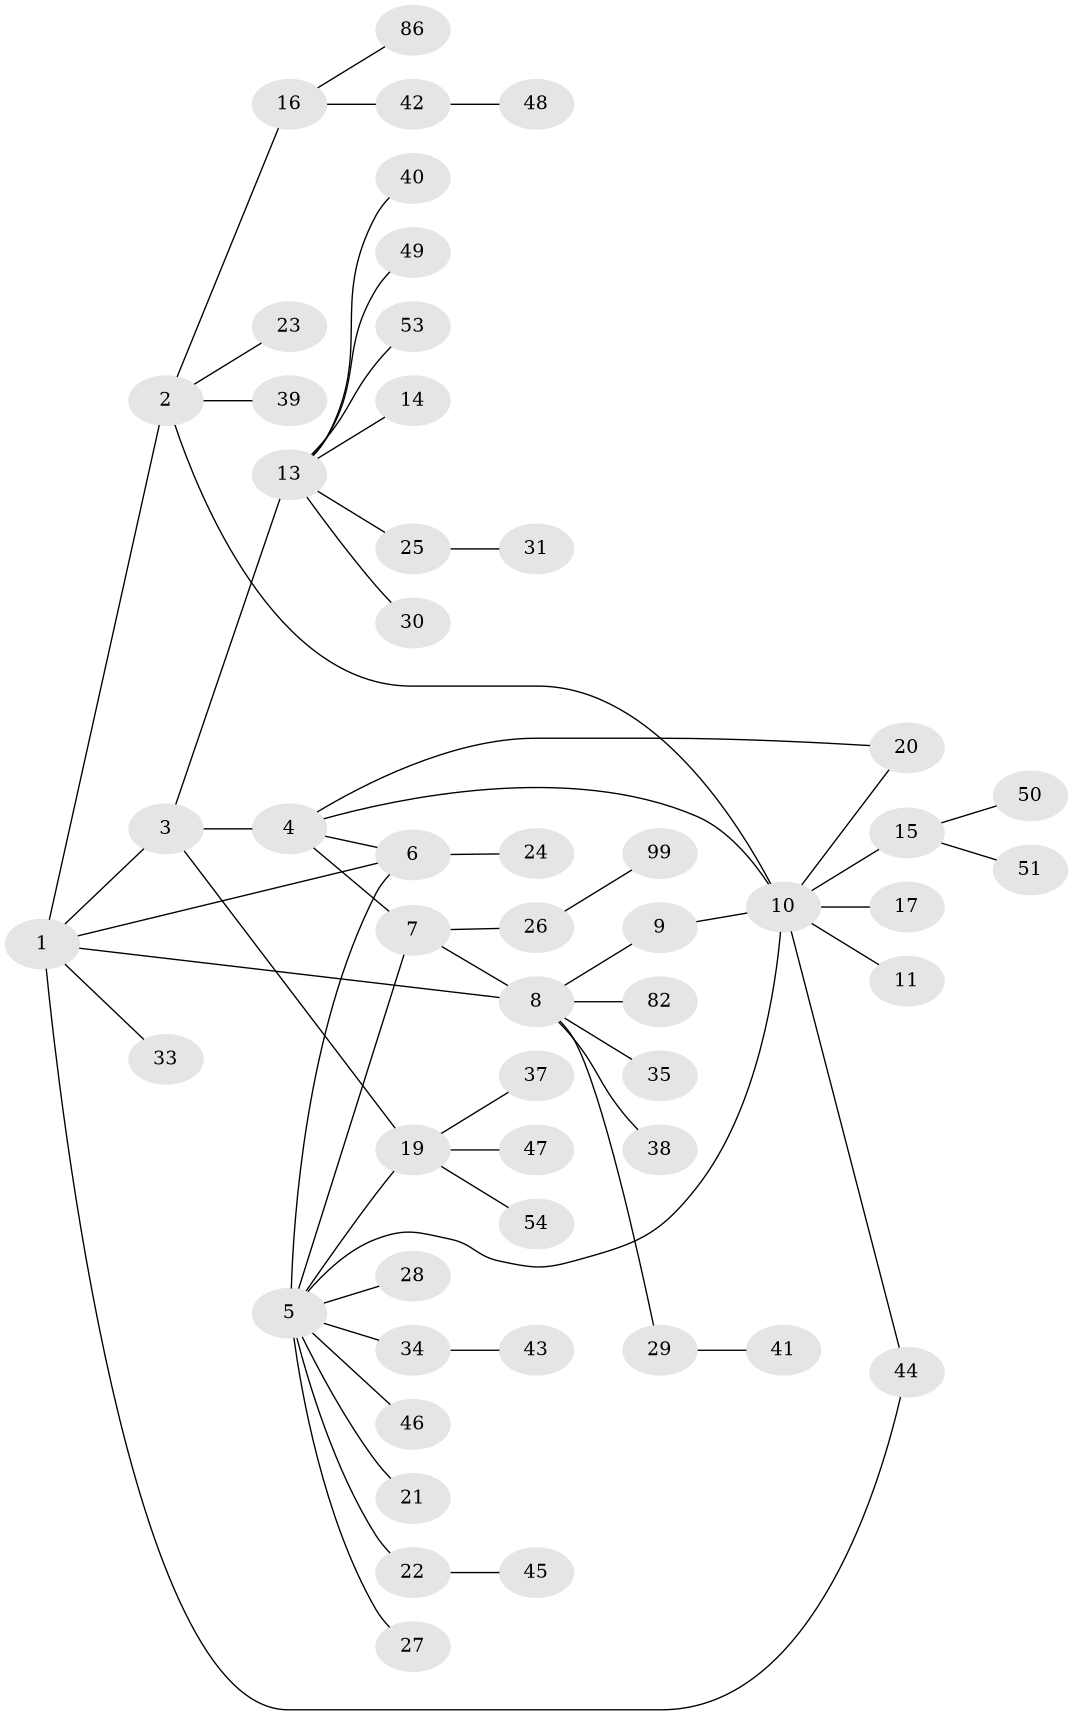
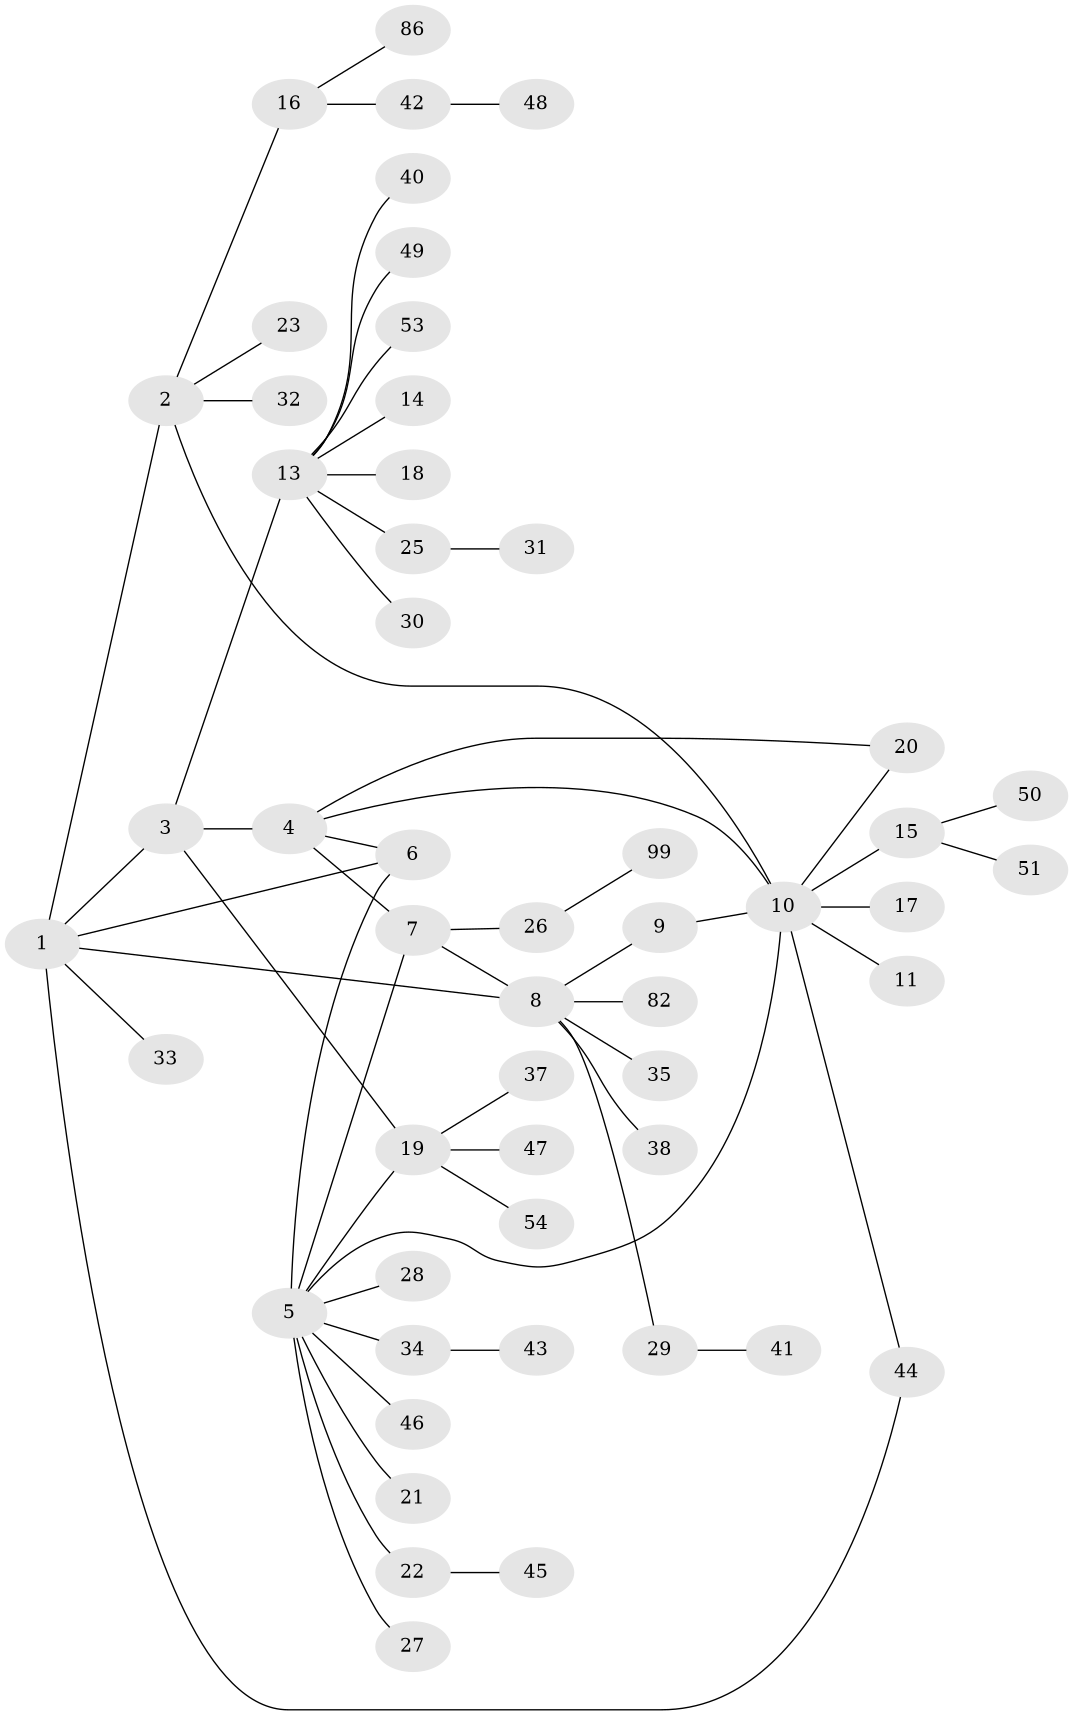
(290, 401) -> (290, 401)
none -> (413, 475)
(537, 854) -> none
